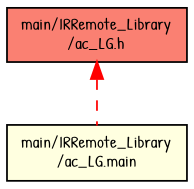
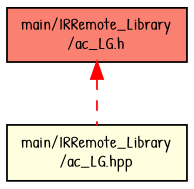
(97, 153) -> (97, 153)
